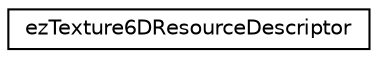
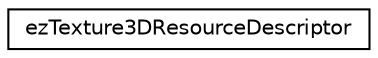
(189, 29) -> (189, 29)
